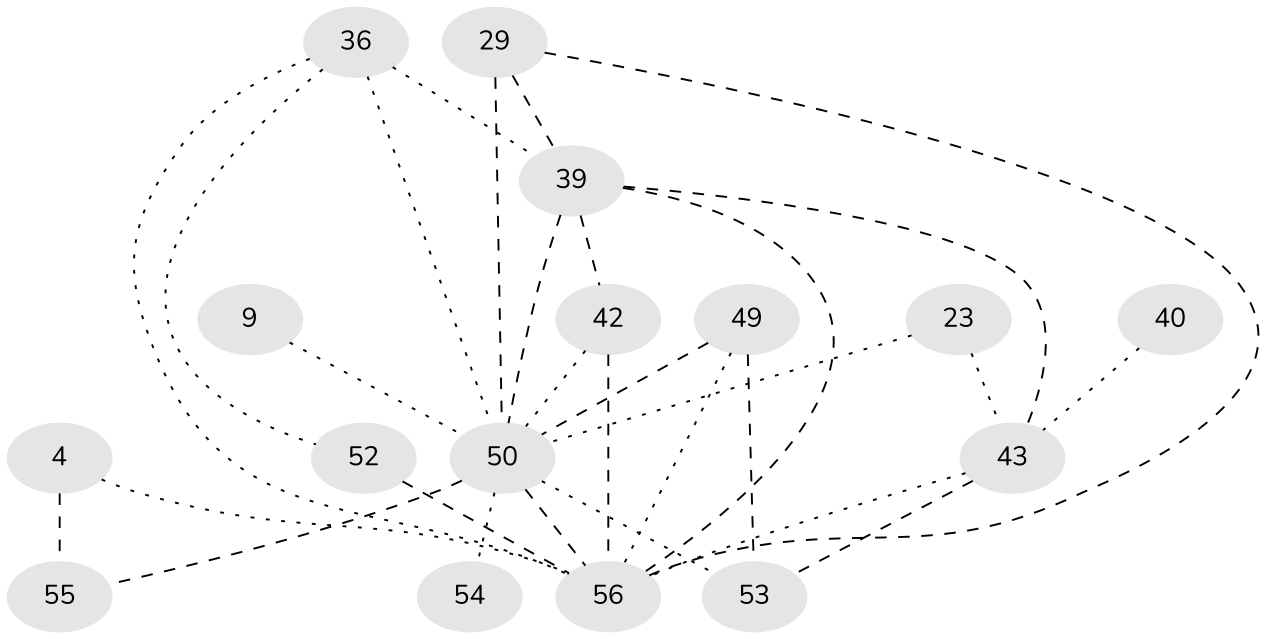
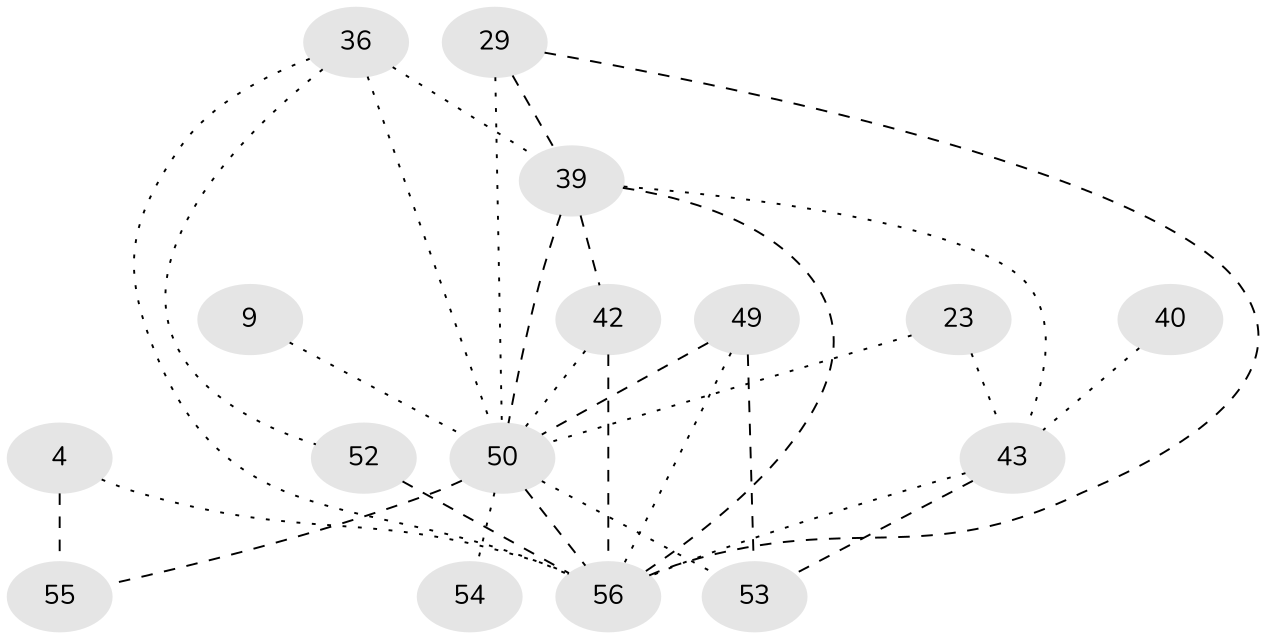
(904, 228) -> (904, 228)
(499, 250) -> (499, 250)
